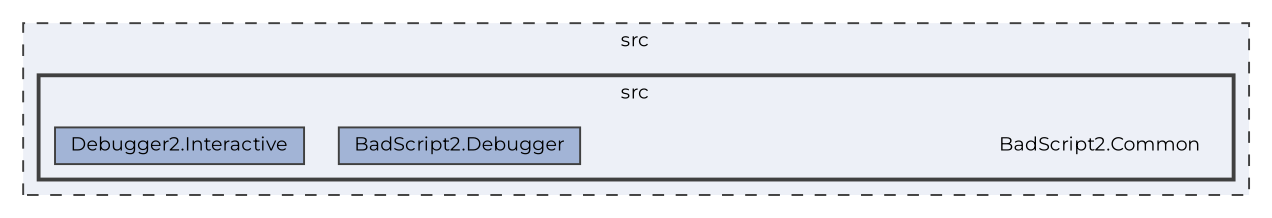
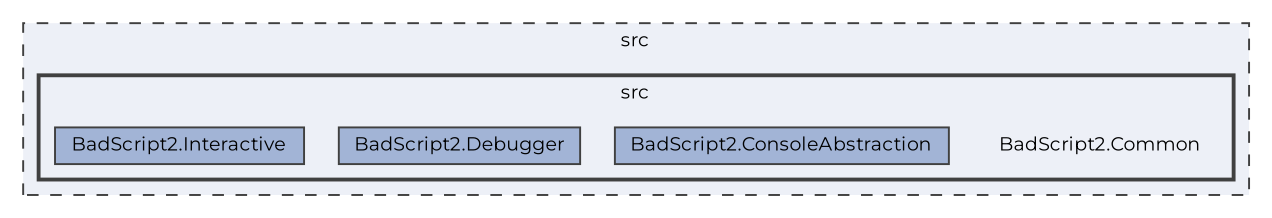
(180, 146) -> (180, 146)
none -> (782, 146)
